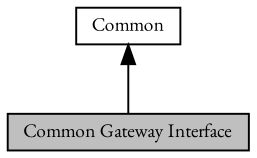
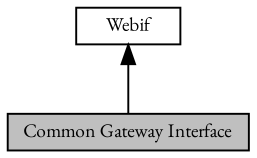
(128, 26) -> (128, 26)
